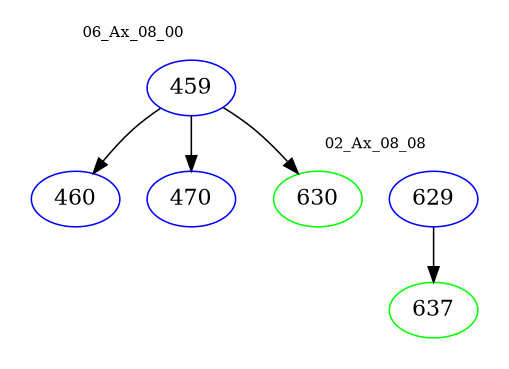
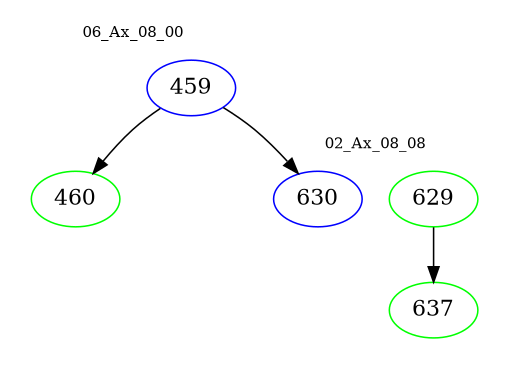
(76, 199) -> (76, 199)
(191, 199) -> none
(318, 199) -> (318, 199)
(434, 199) -> (434, 199)
